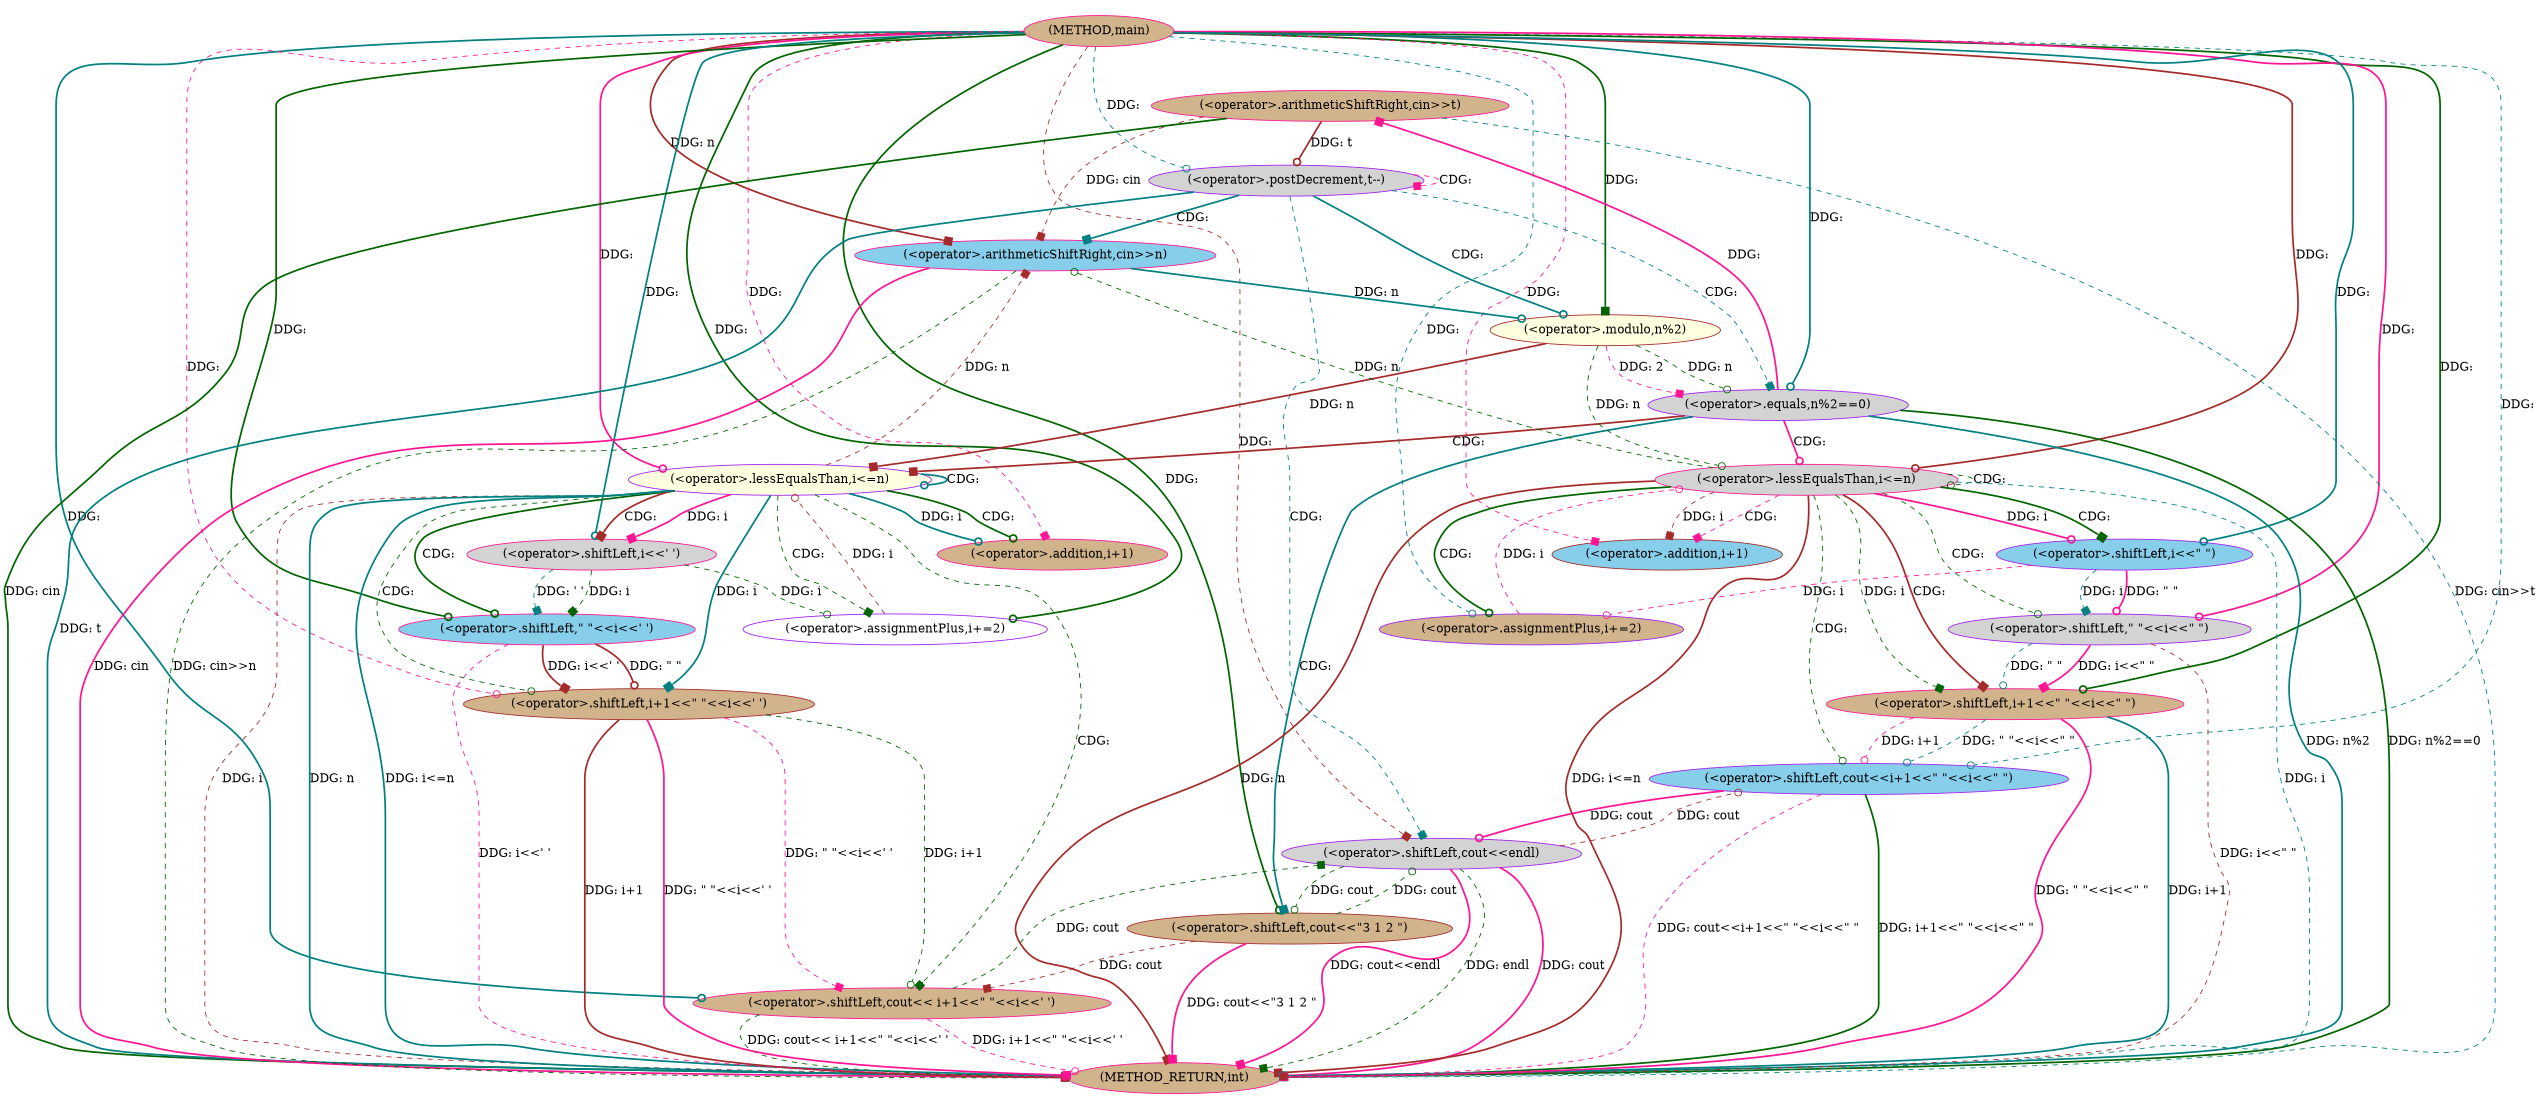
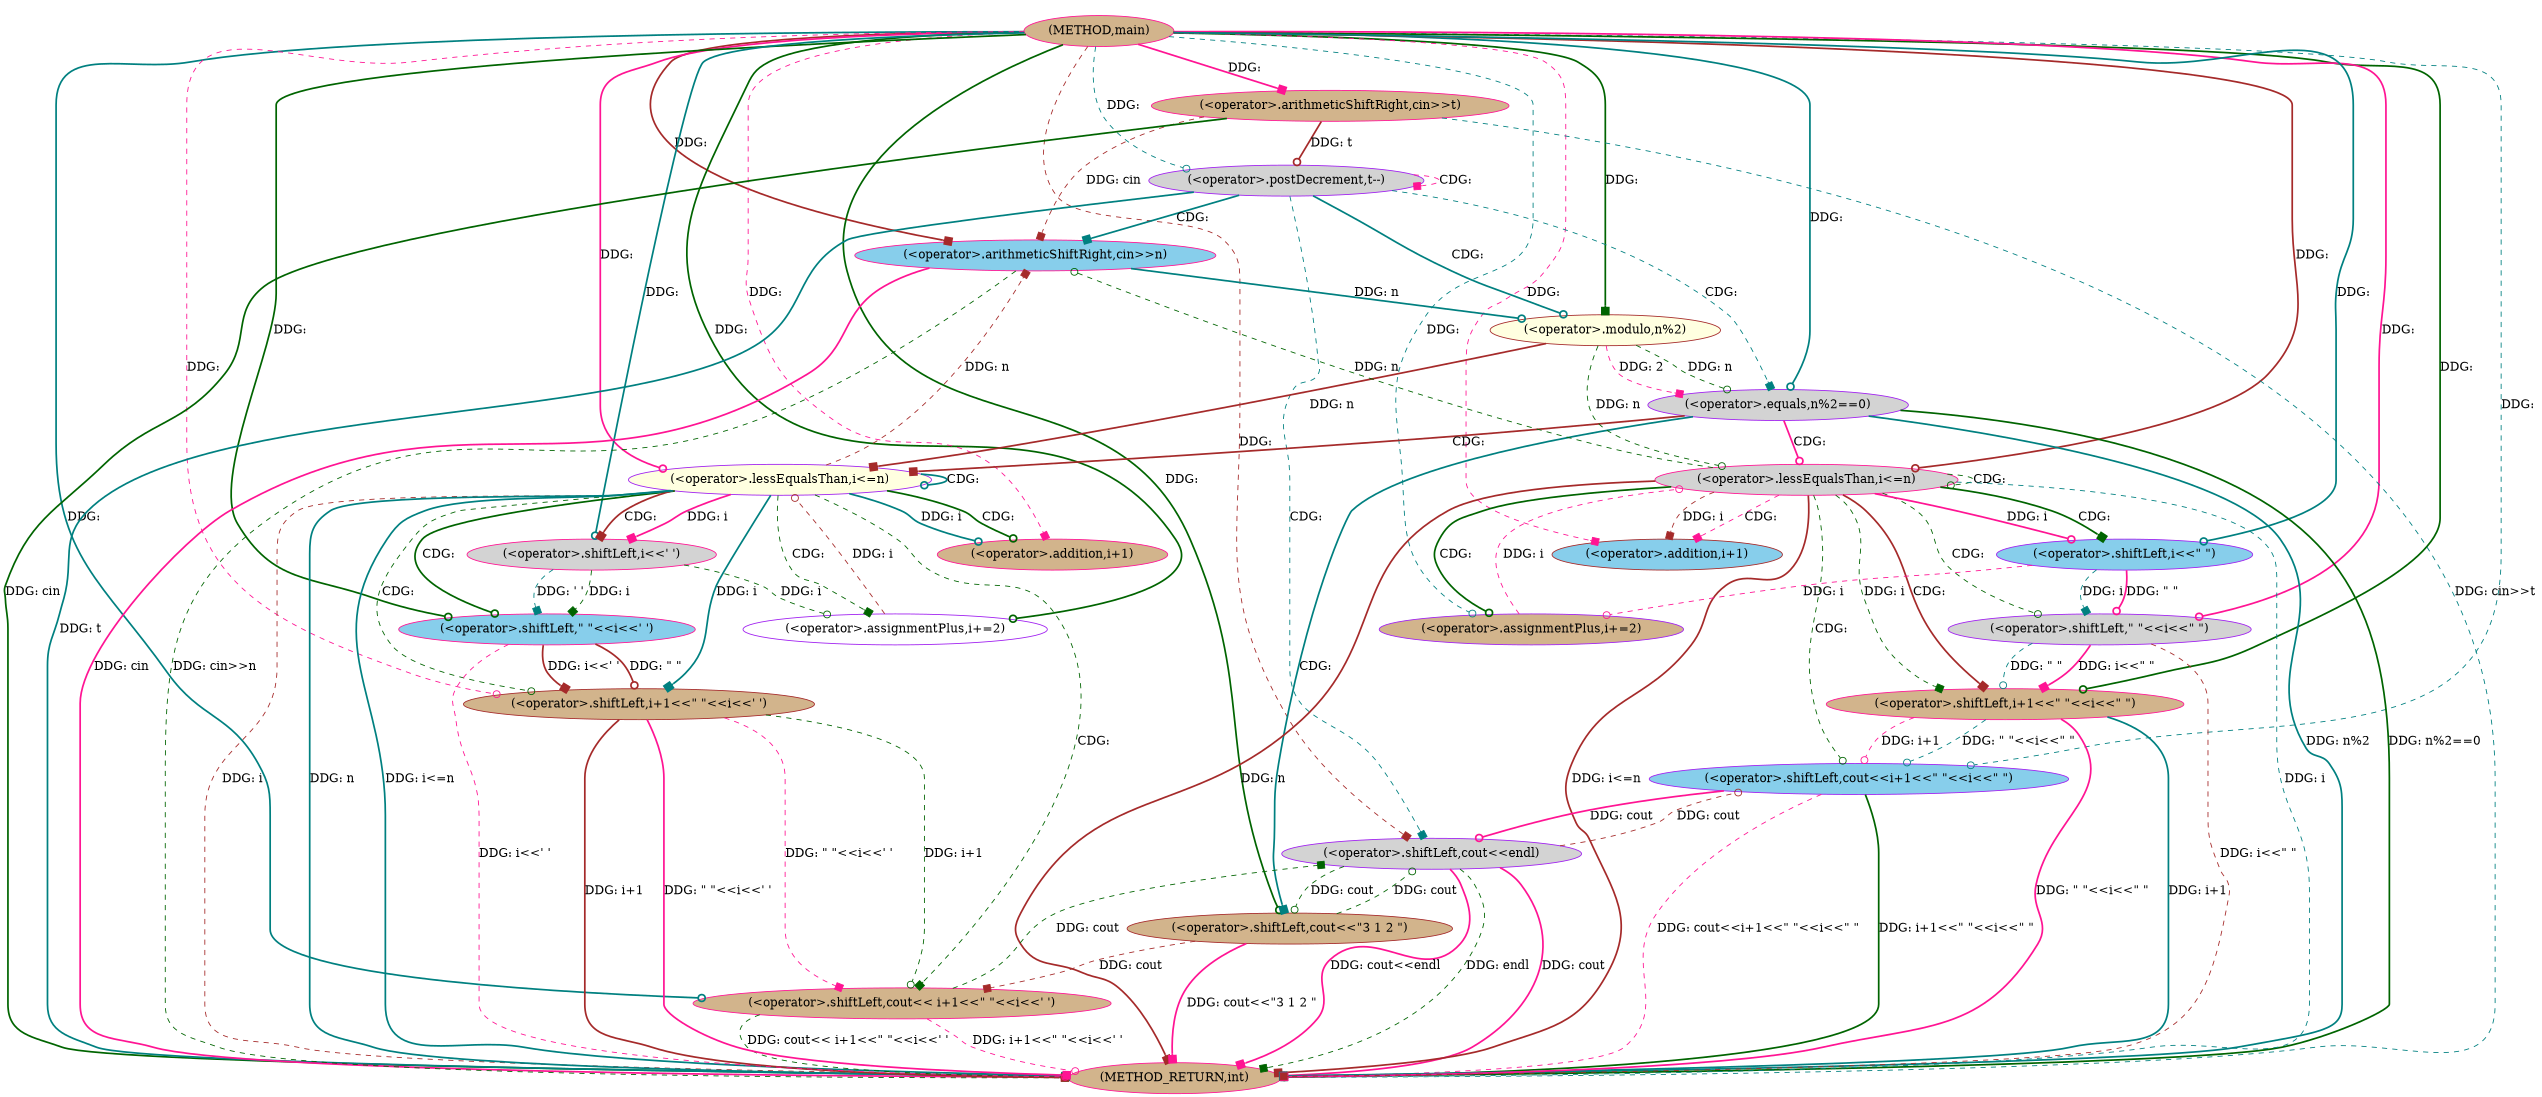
(693, 143) -> (693, 143)
(1622, 212) -> (1208, 66)
